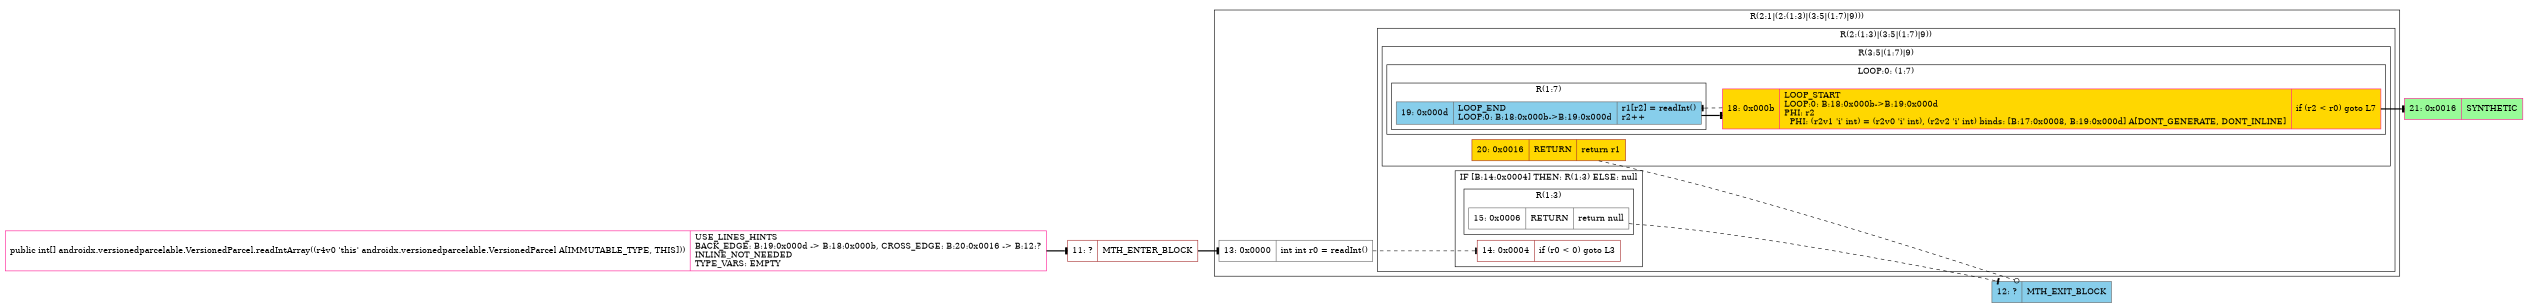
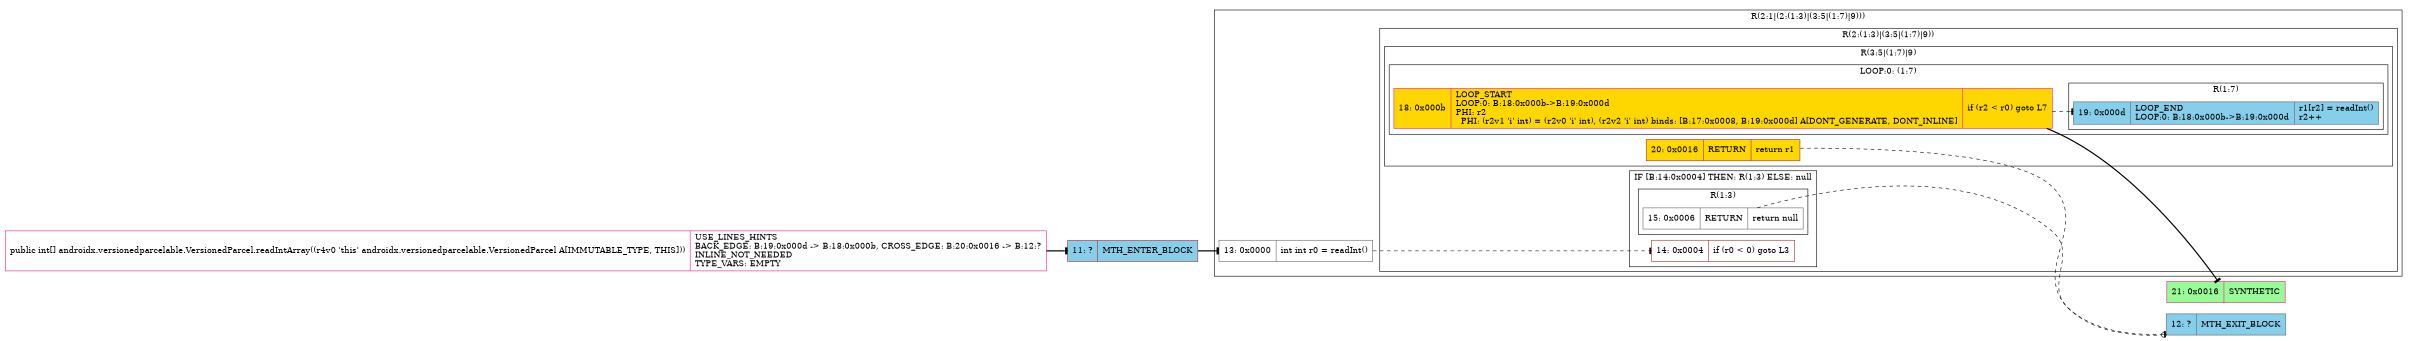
(1710, 115) -> none
(1133, 251) -> (1133, 251)
